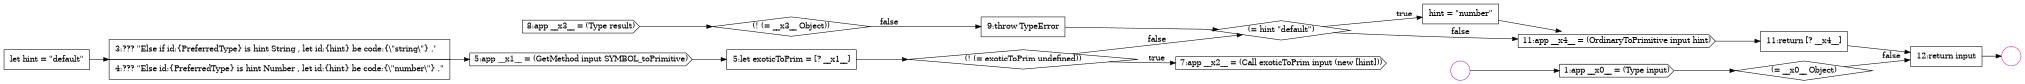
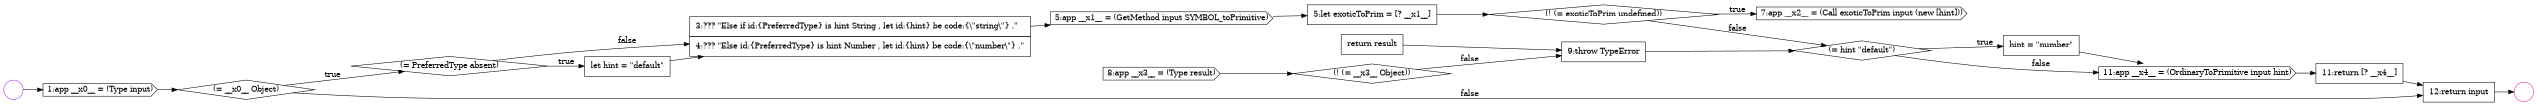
none -> (1372, 44)
none -> (450, 66)
